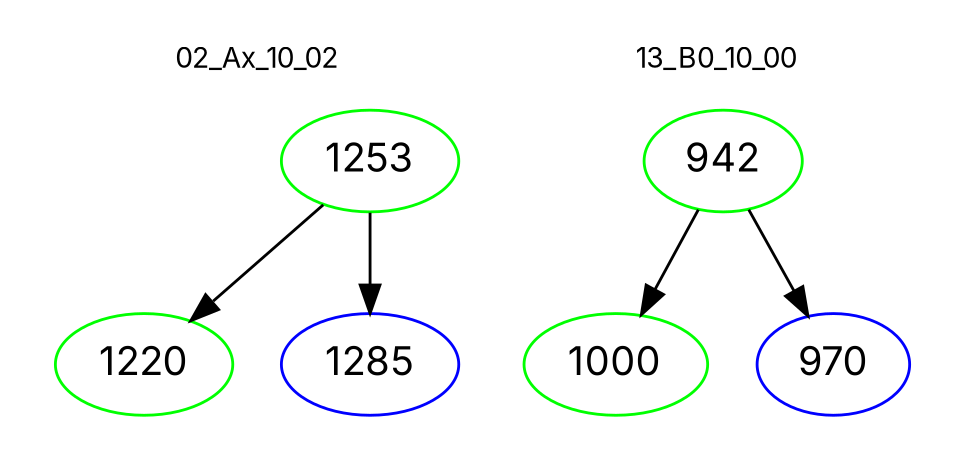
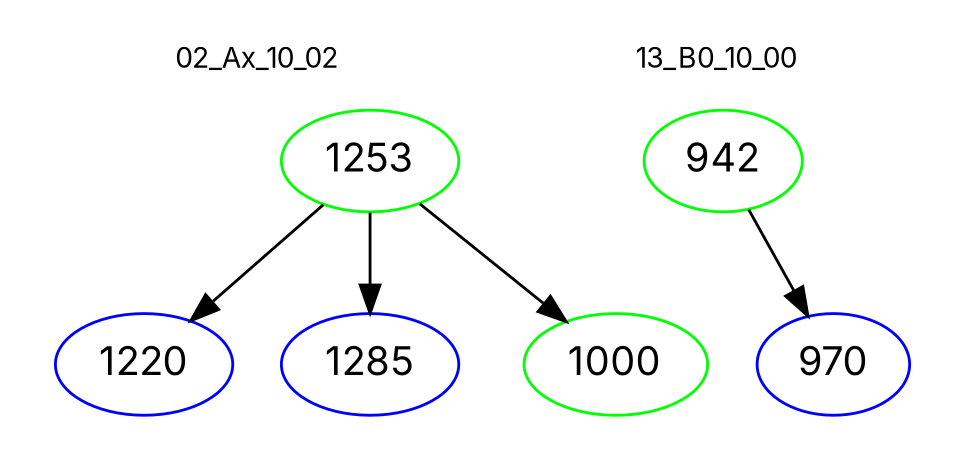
(677, 249) -> (463, 239)
(144, 364) -> (144, 364)
